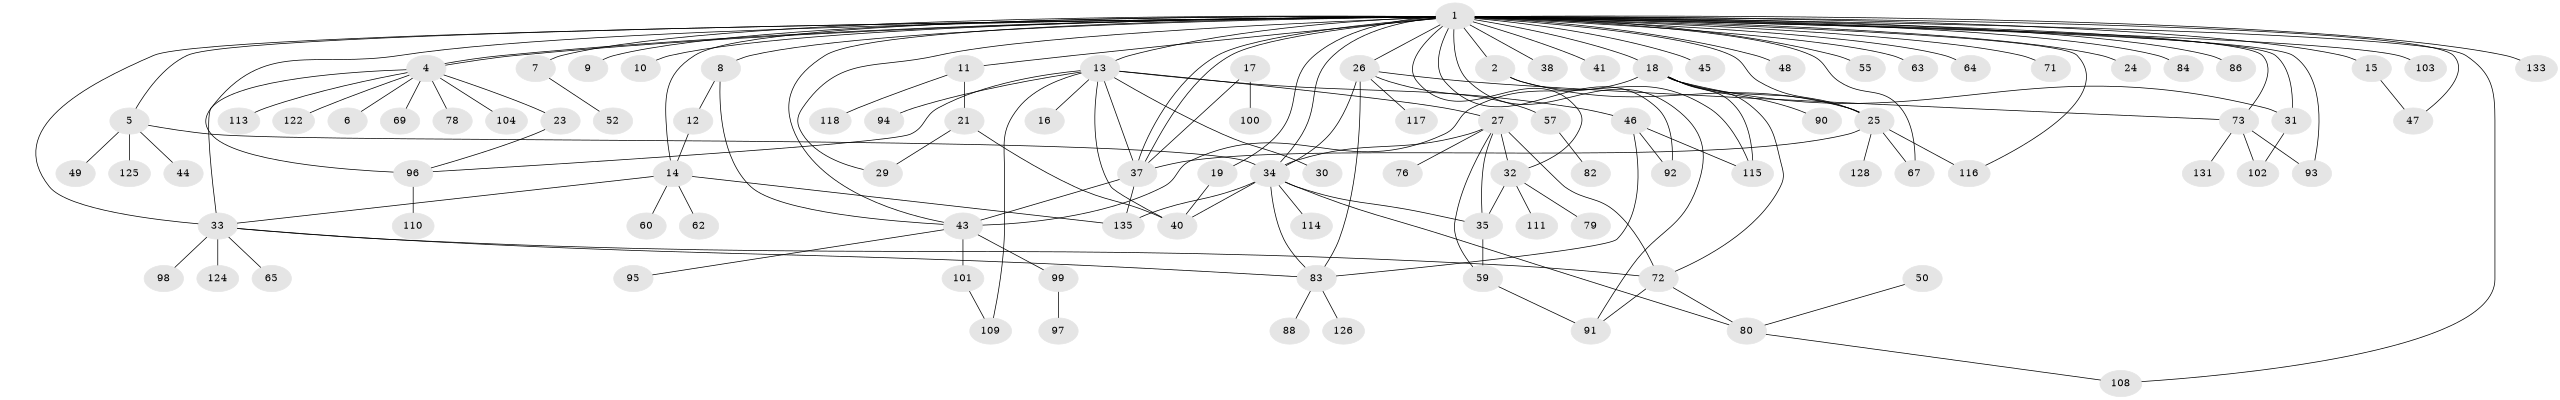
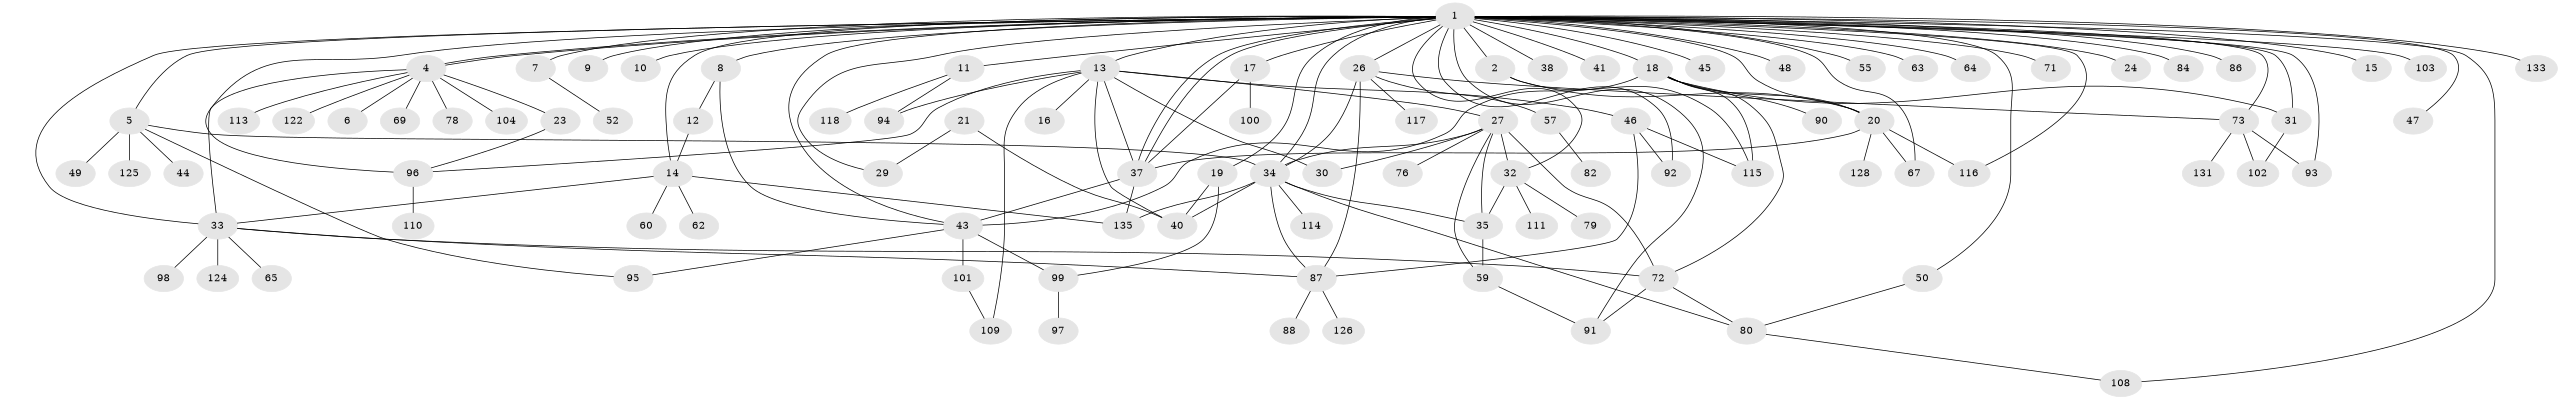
none -> (1321, 45)
none -> (2008, 68)
(964, 90) -> (924, 95)
(2393, 95) -> none
(1874, 121) -> (1874, 121)
none -> (1423, 148)
none -> (370, 233)
none -> (1160, 259)
(1317, 279) -> (1317, 279)
